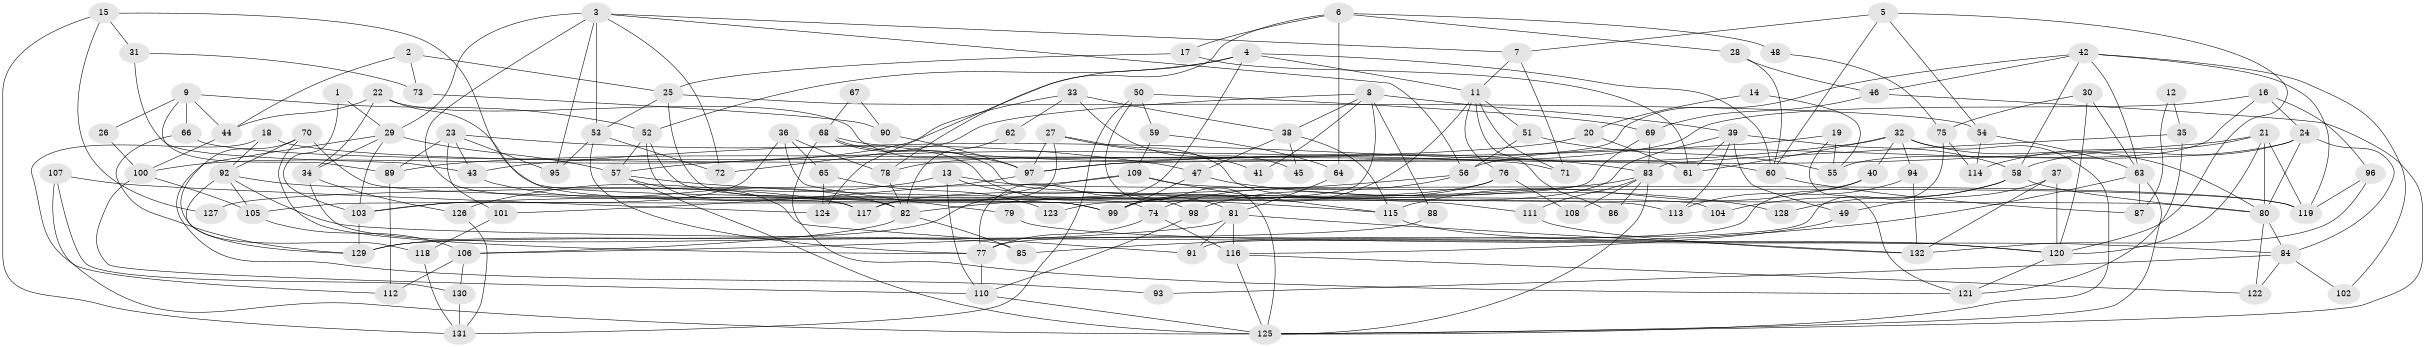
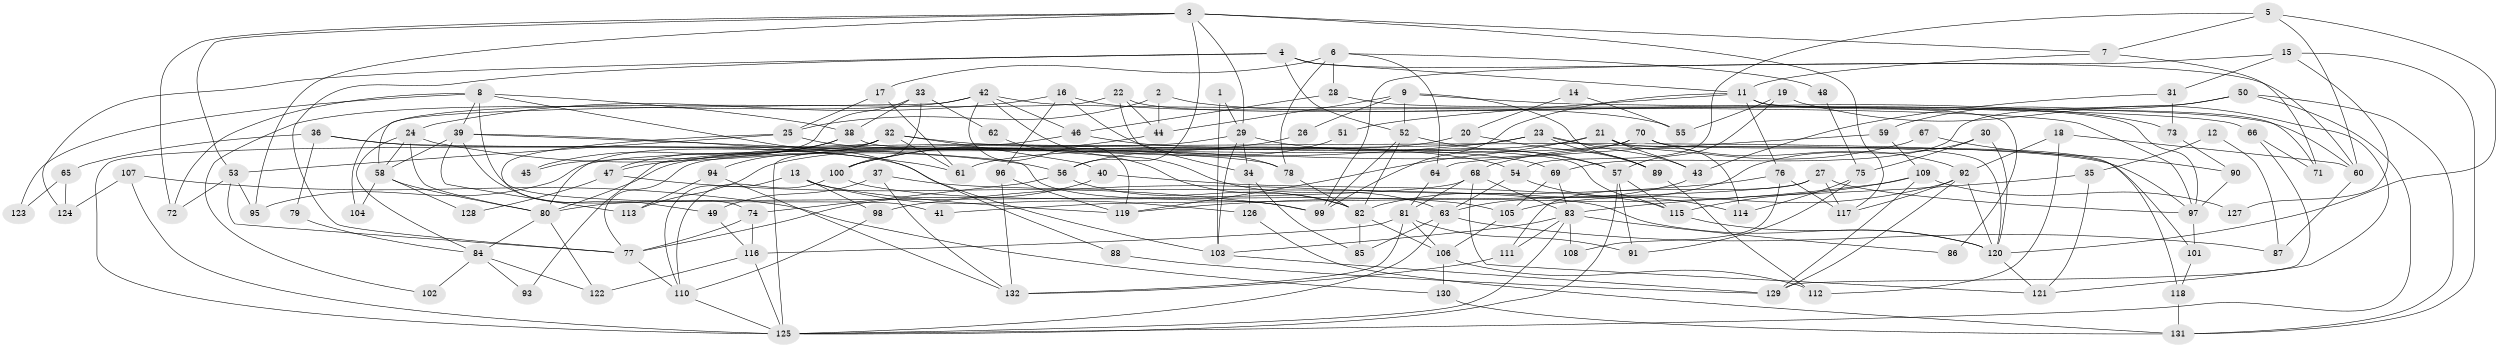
(1680, 154) -> none
